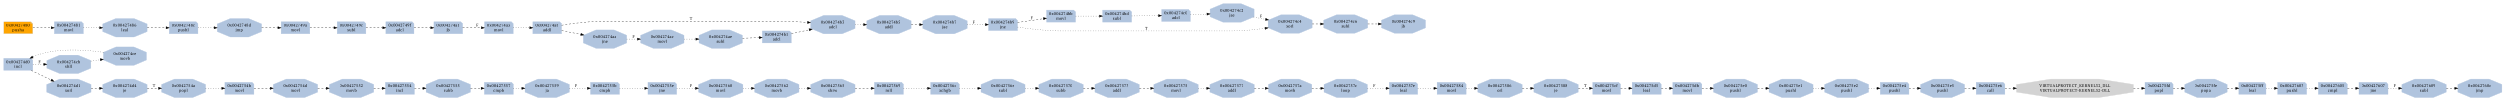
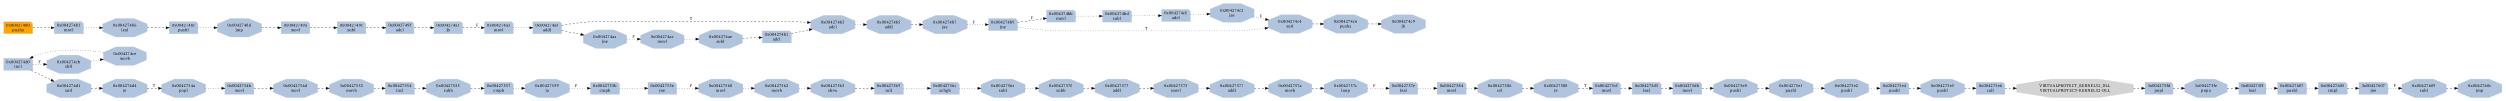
(1346, 24) -> (1346, 24)
